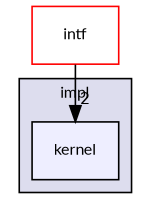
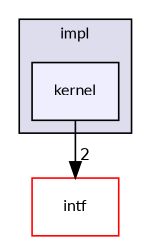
(75, 88) -> (75, 143)
